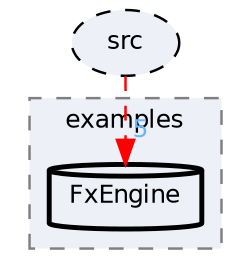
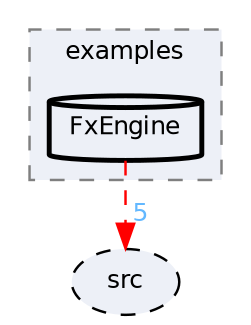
(126, 114) -> (126, 195)
